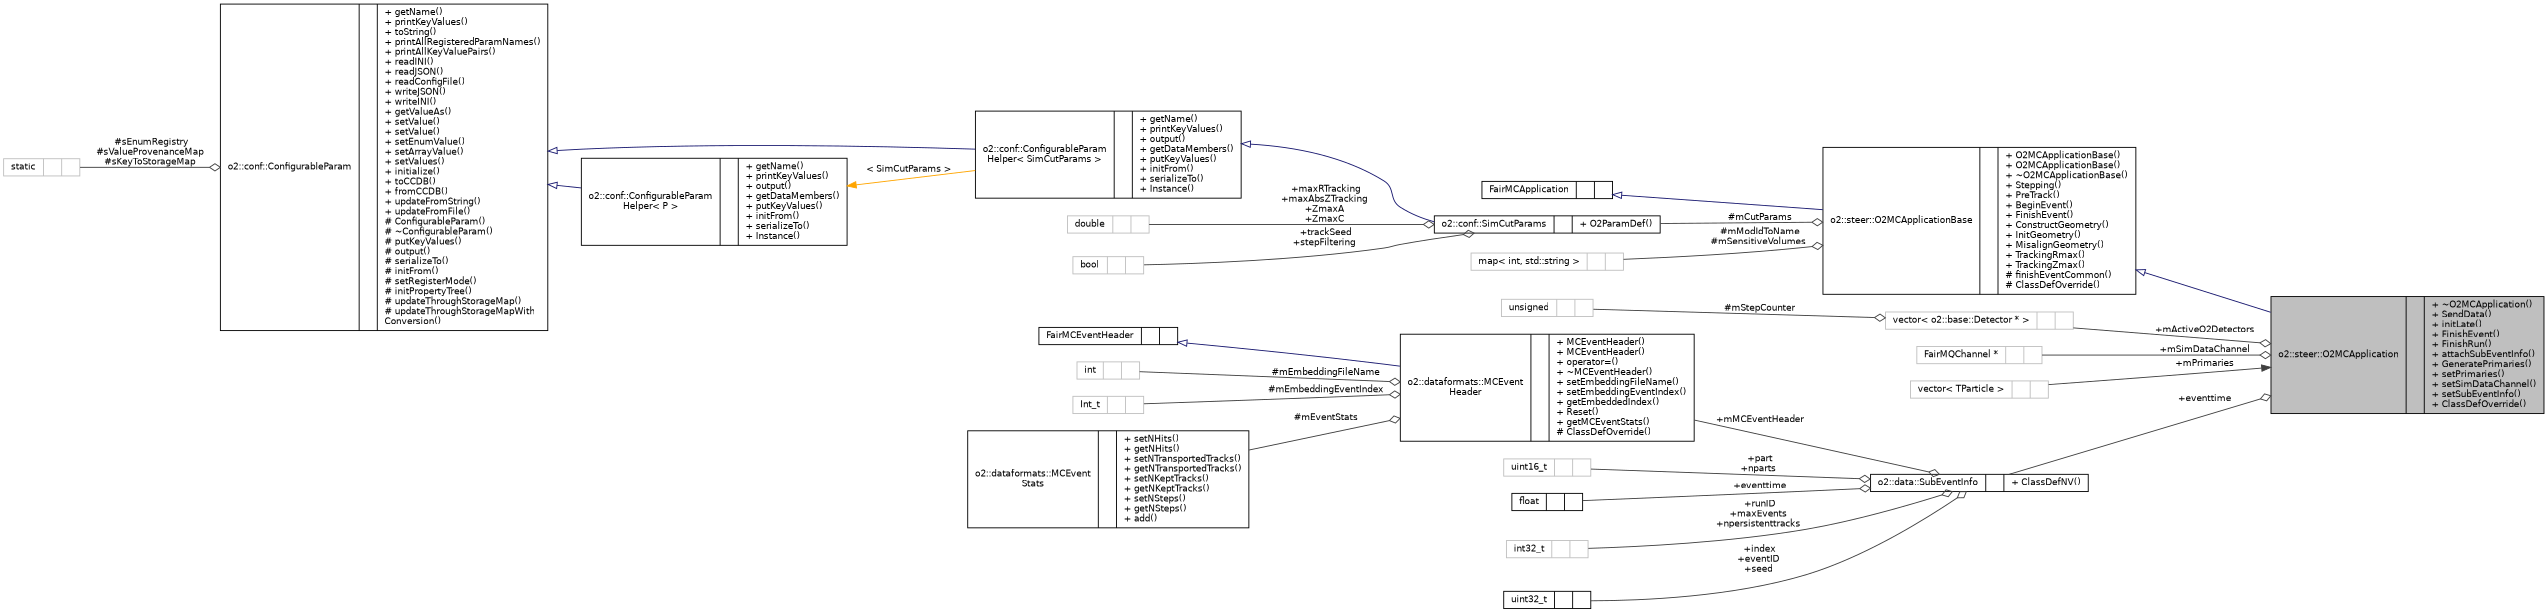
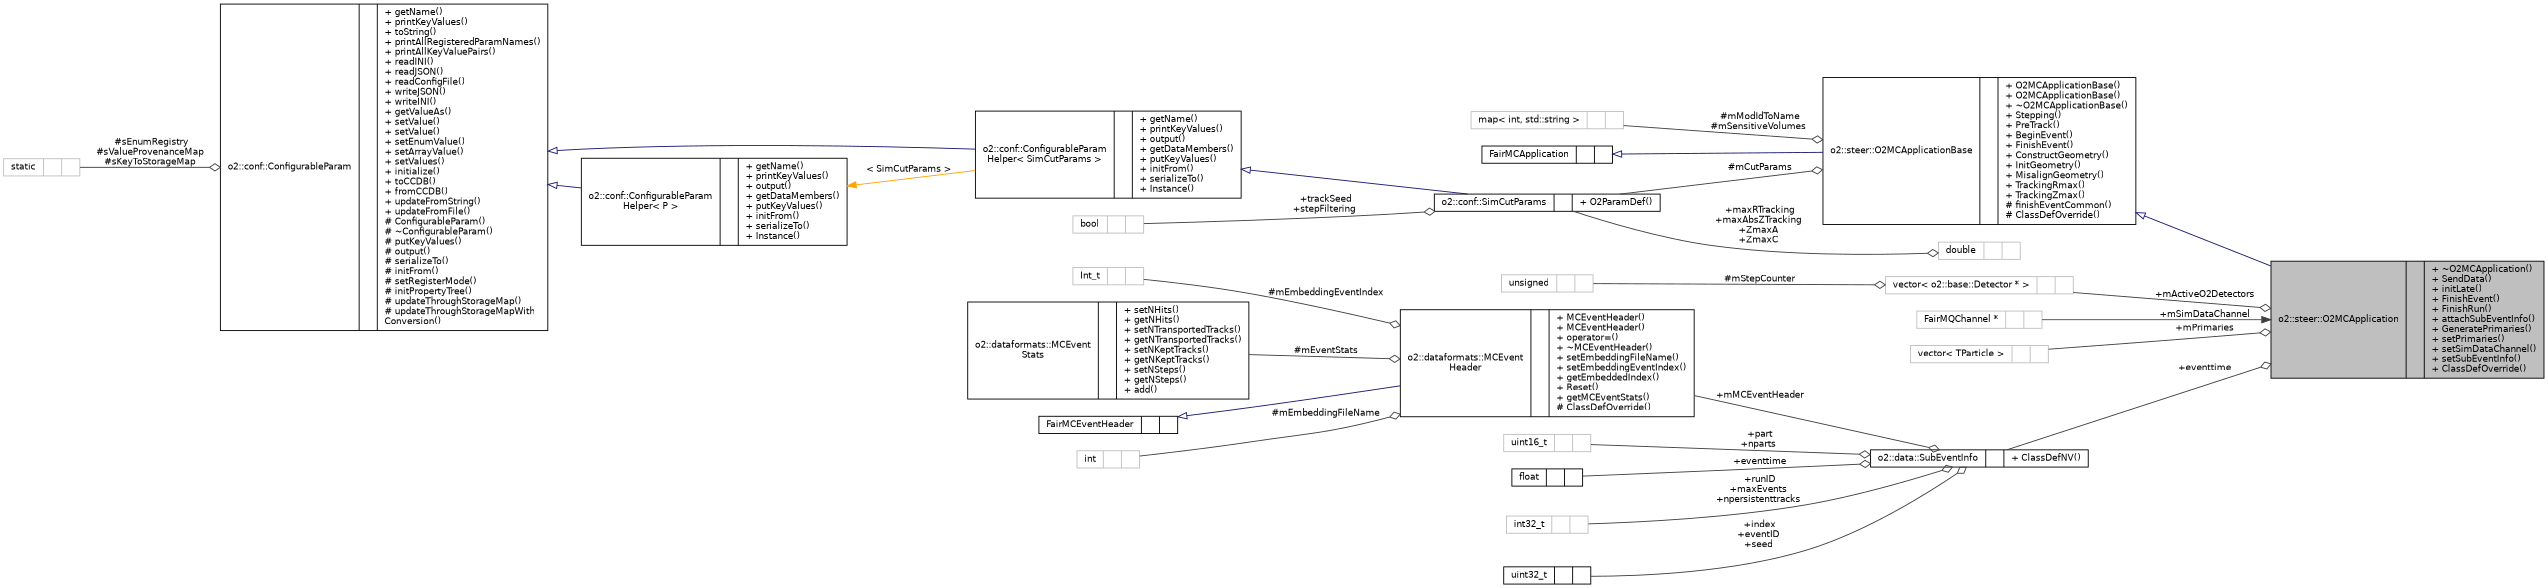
(1286, 224) -> (1748, 250)
(2151, 355) -> (2152, 320)
(2155, 377) -> (2154, 341)
